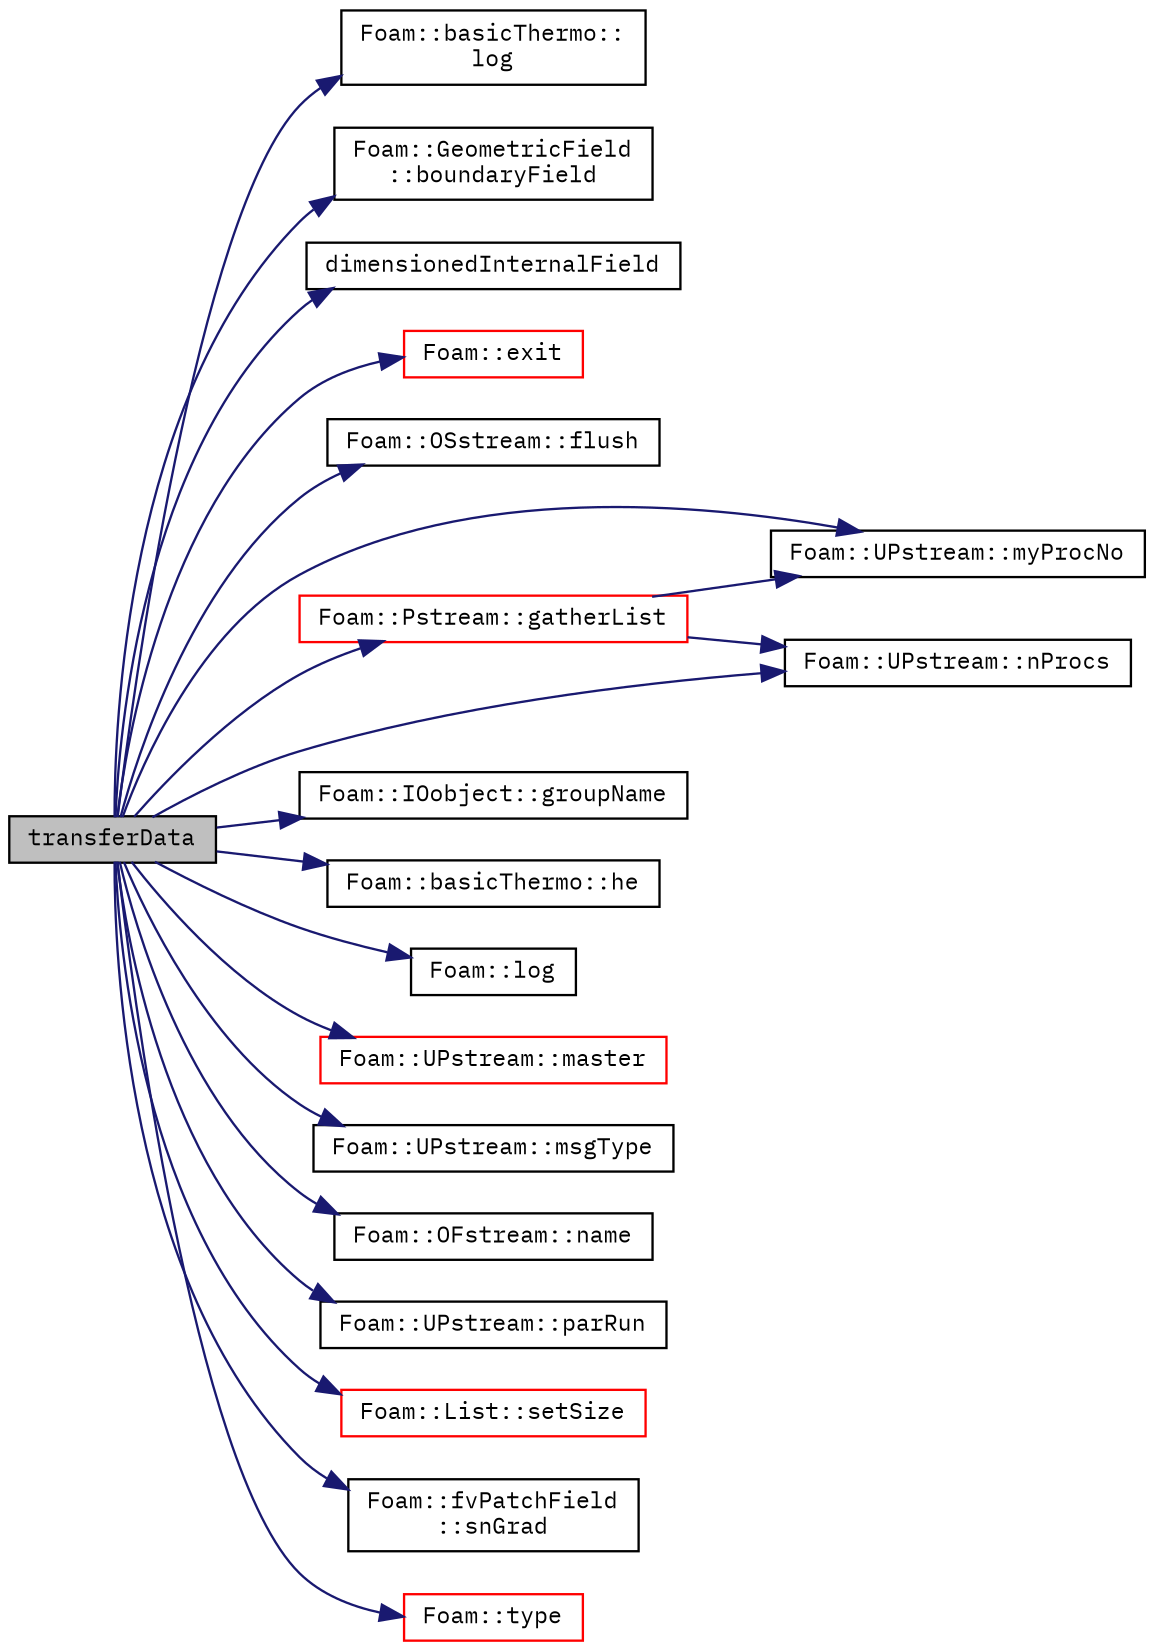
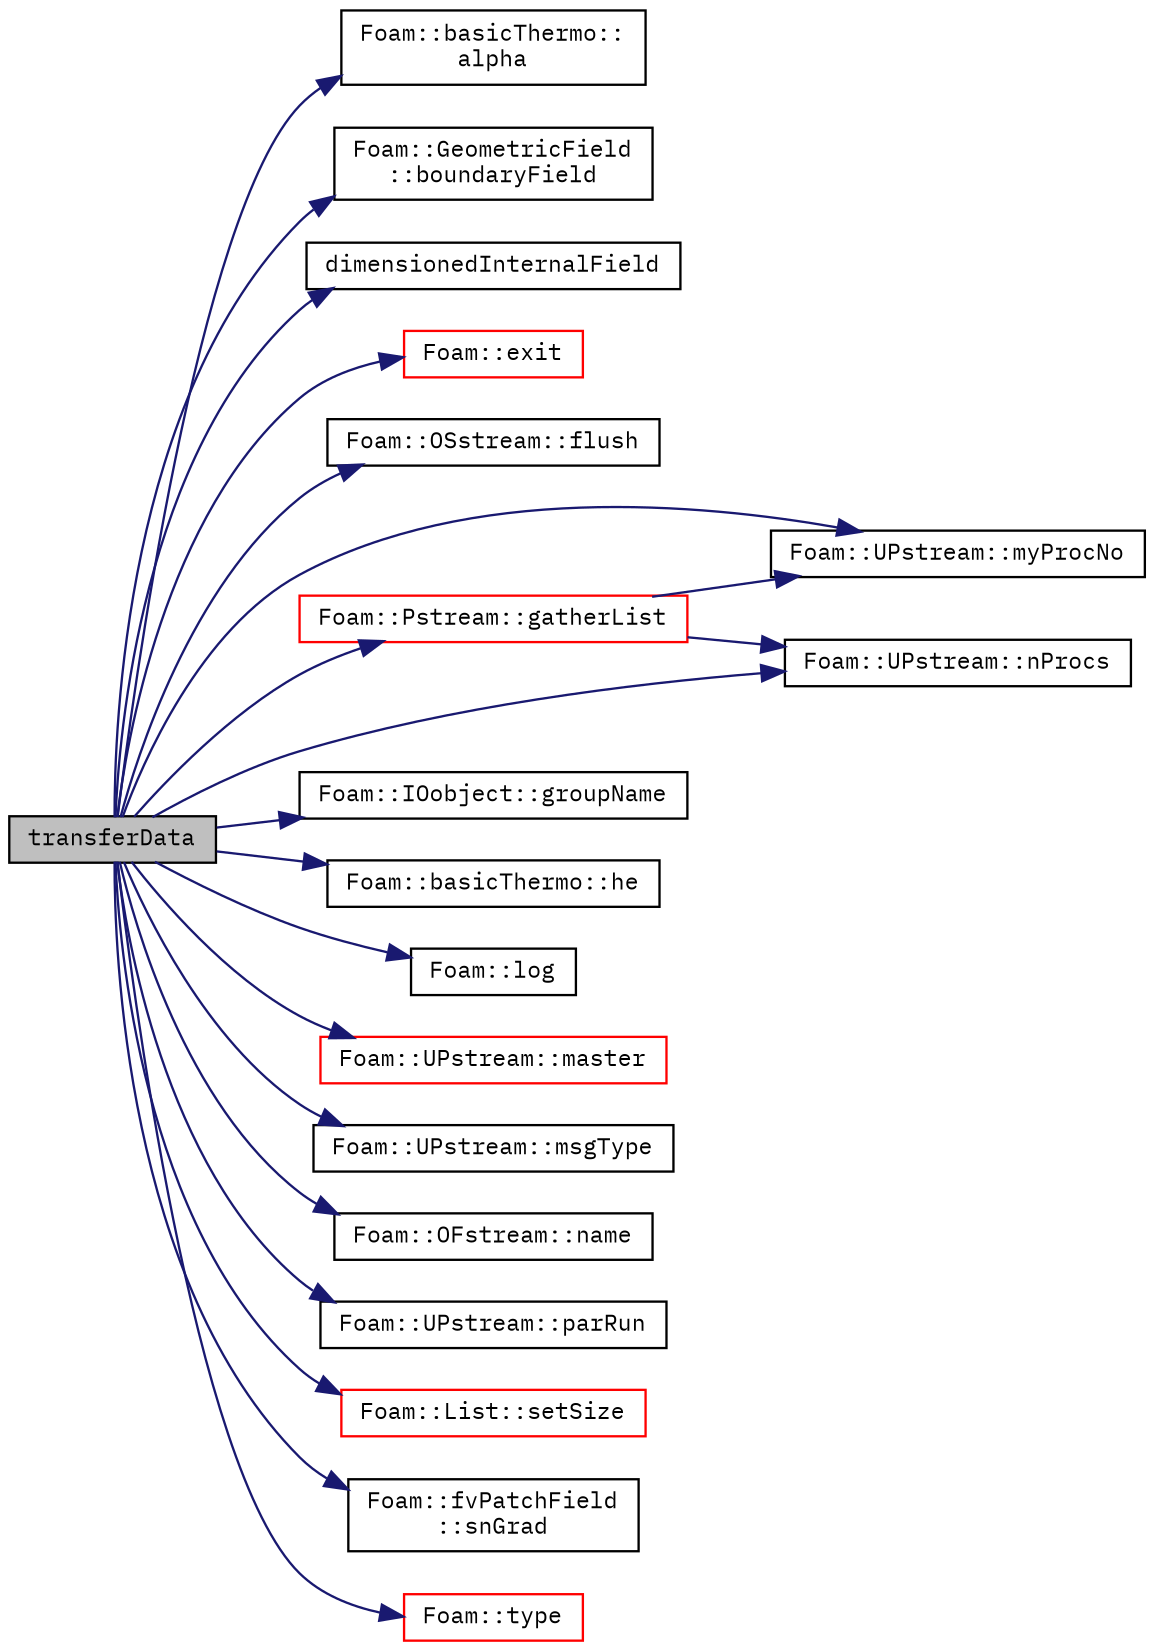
(493, 48) -> (493, 48)
